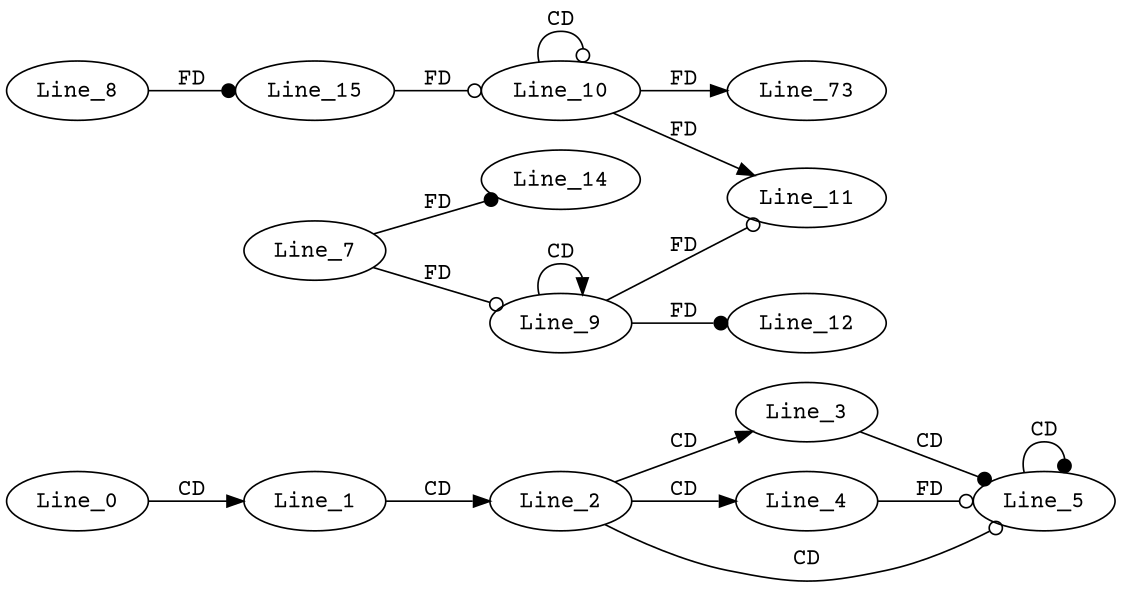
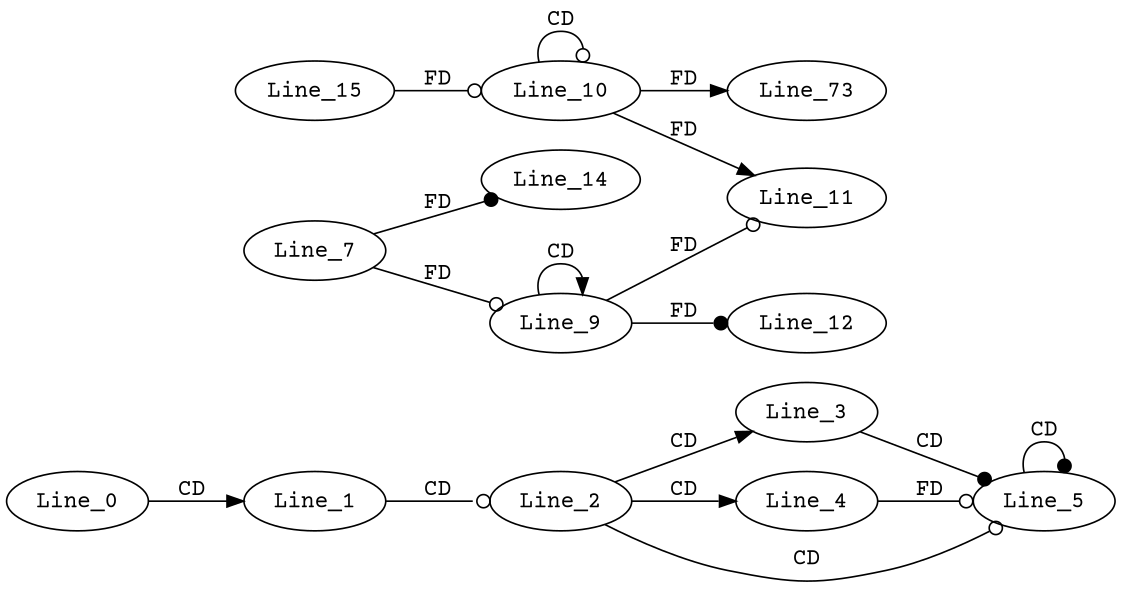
(77, 91) -> none
(429, 501) -> (429, 501)
